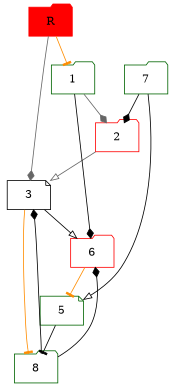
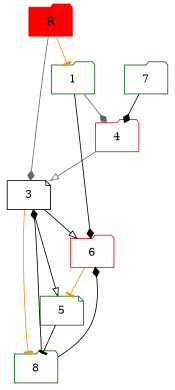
(117, 137) -> (117, 137)
(145, 204) -> (44, 249)
